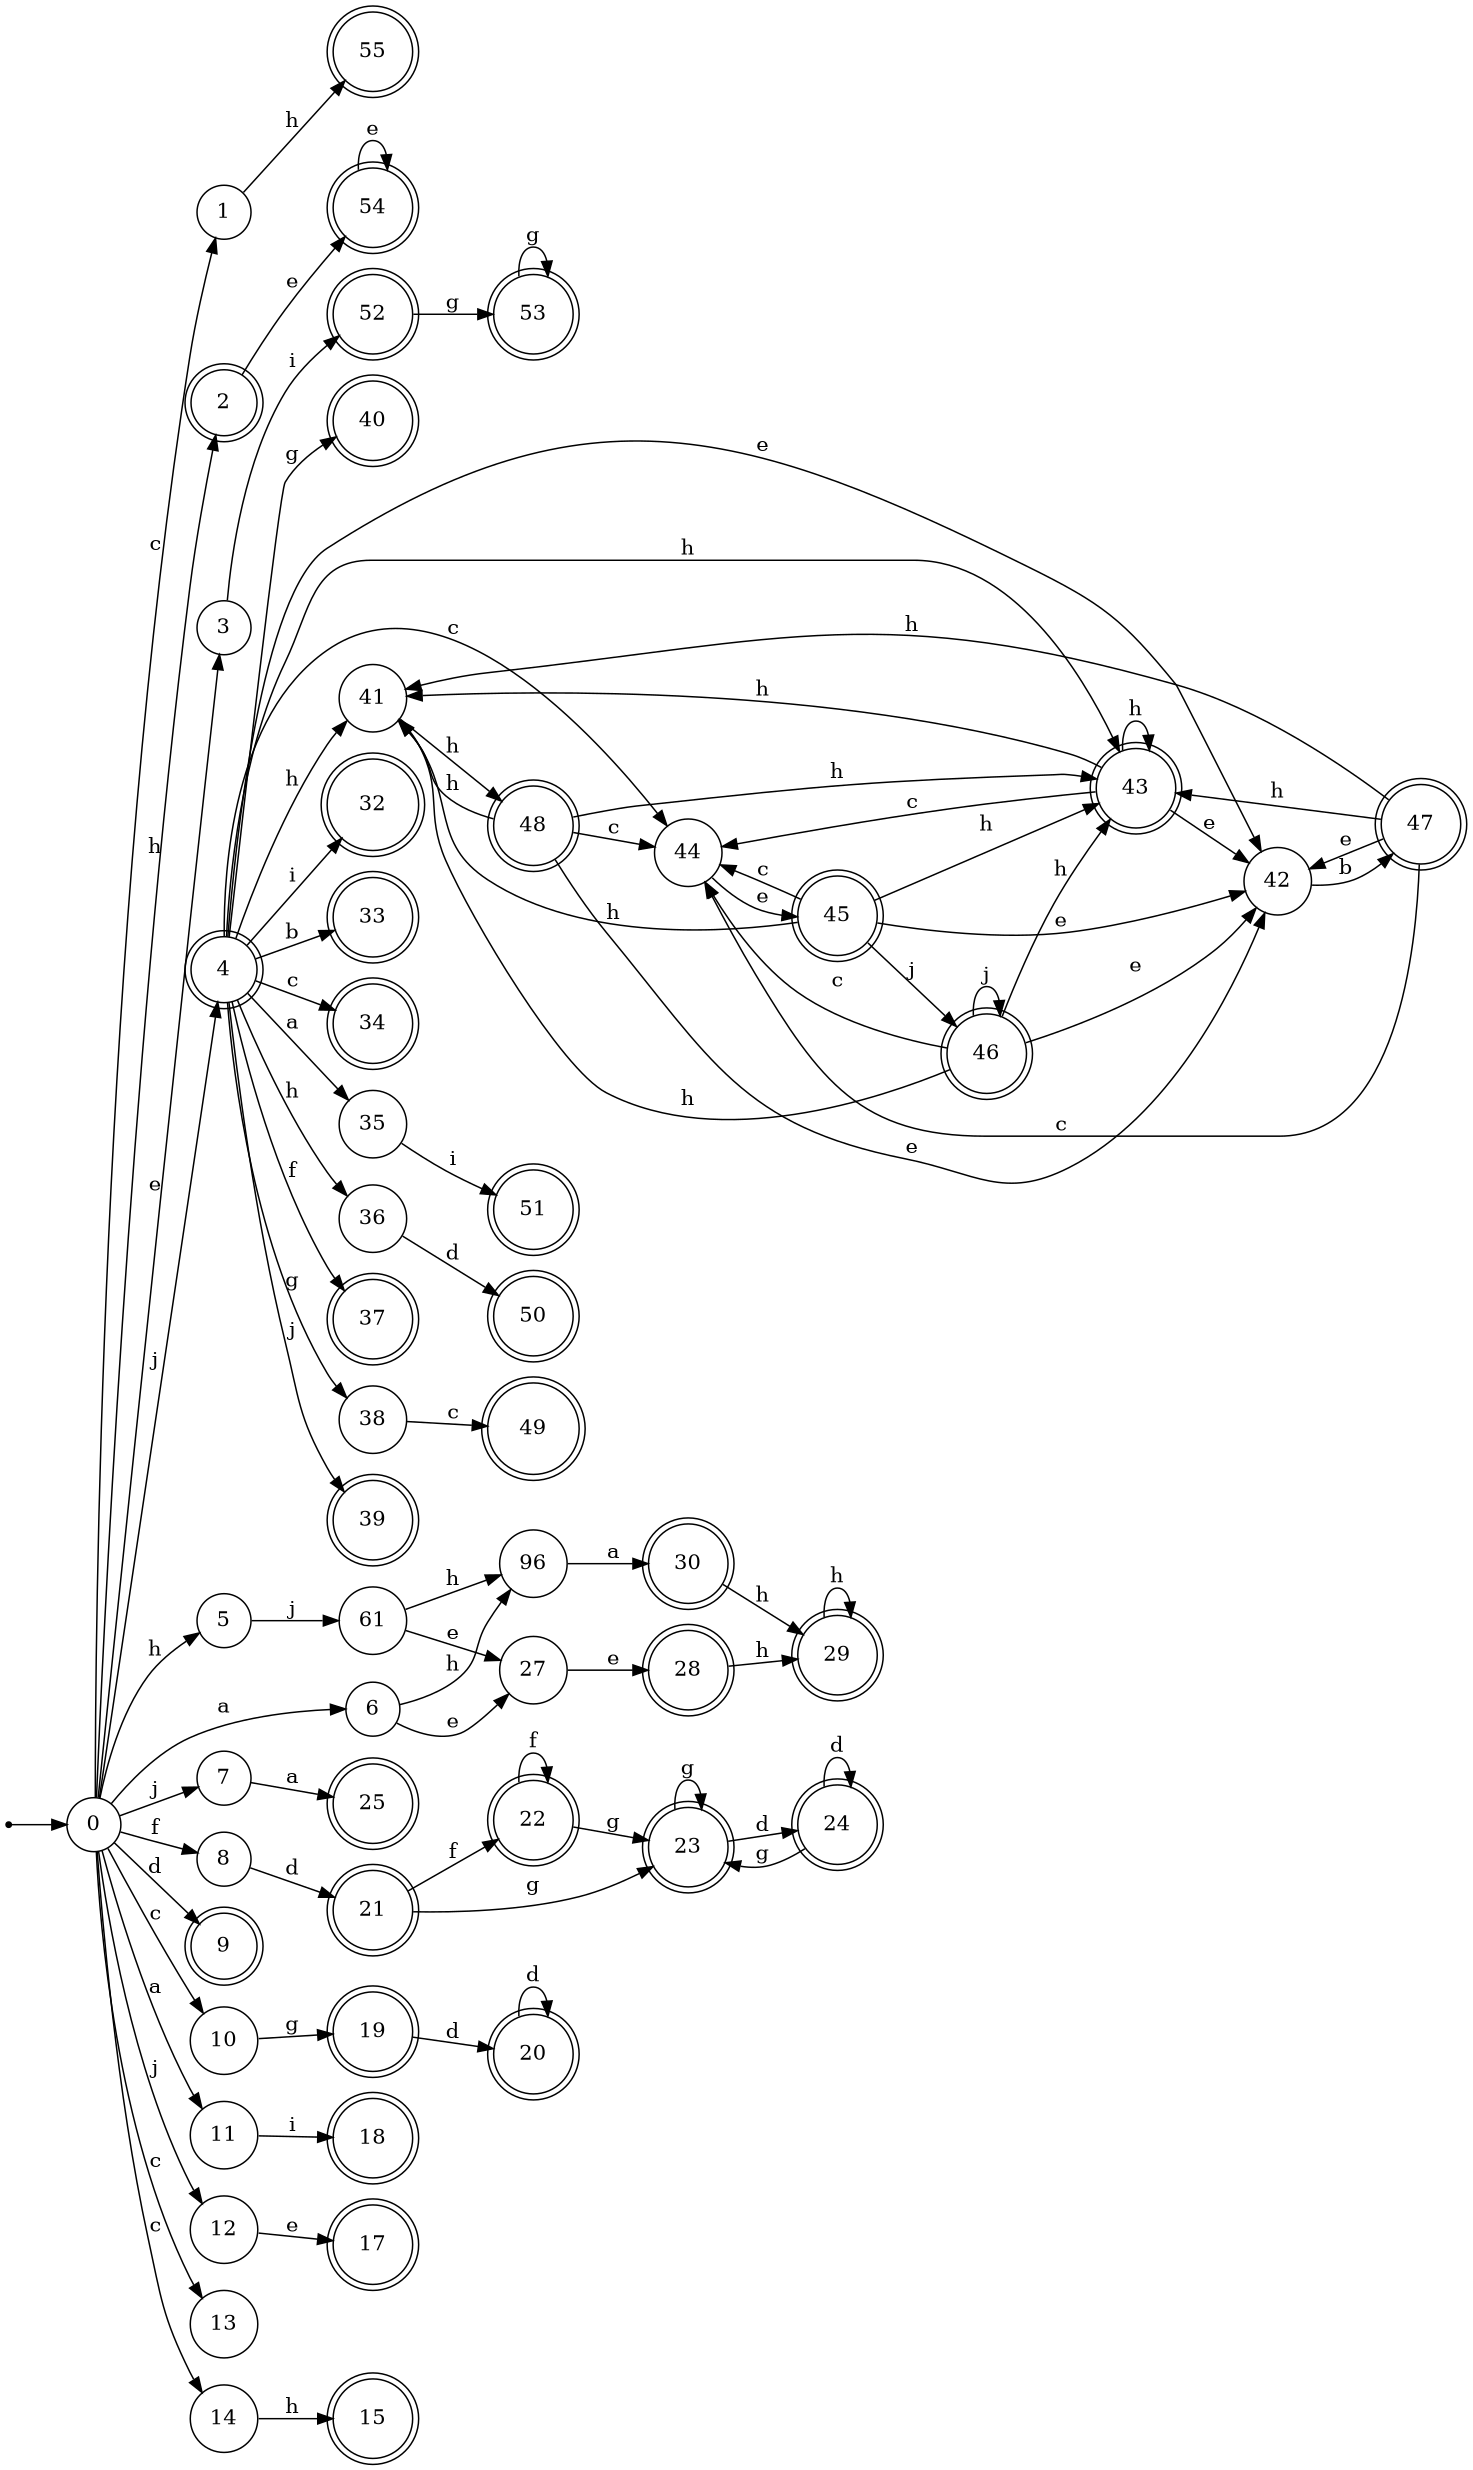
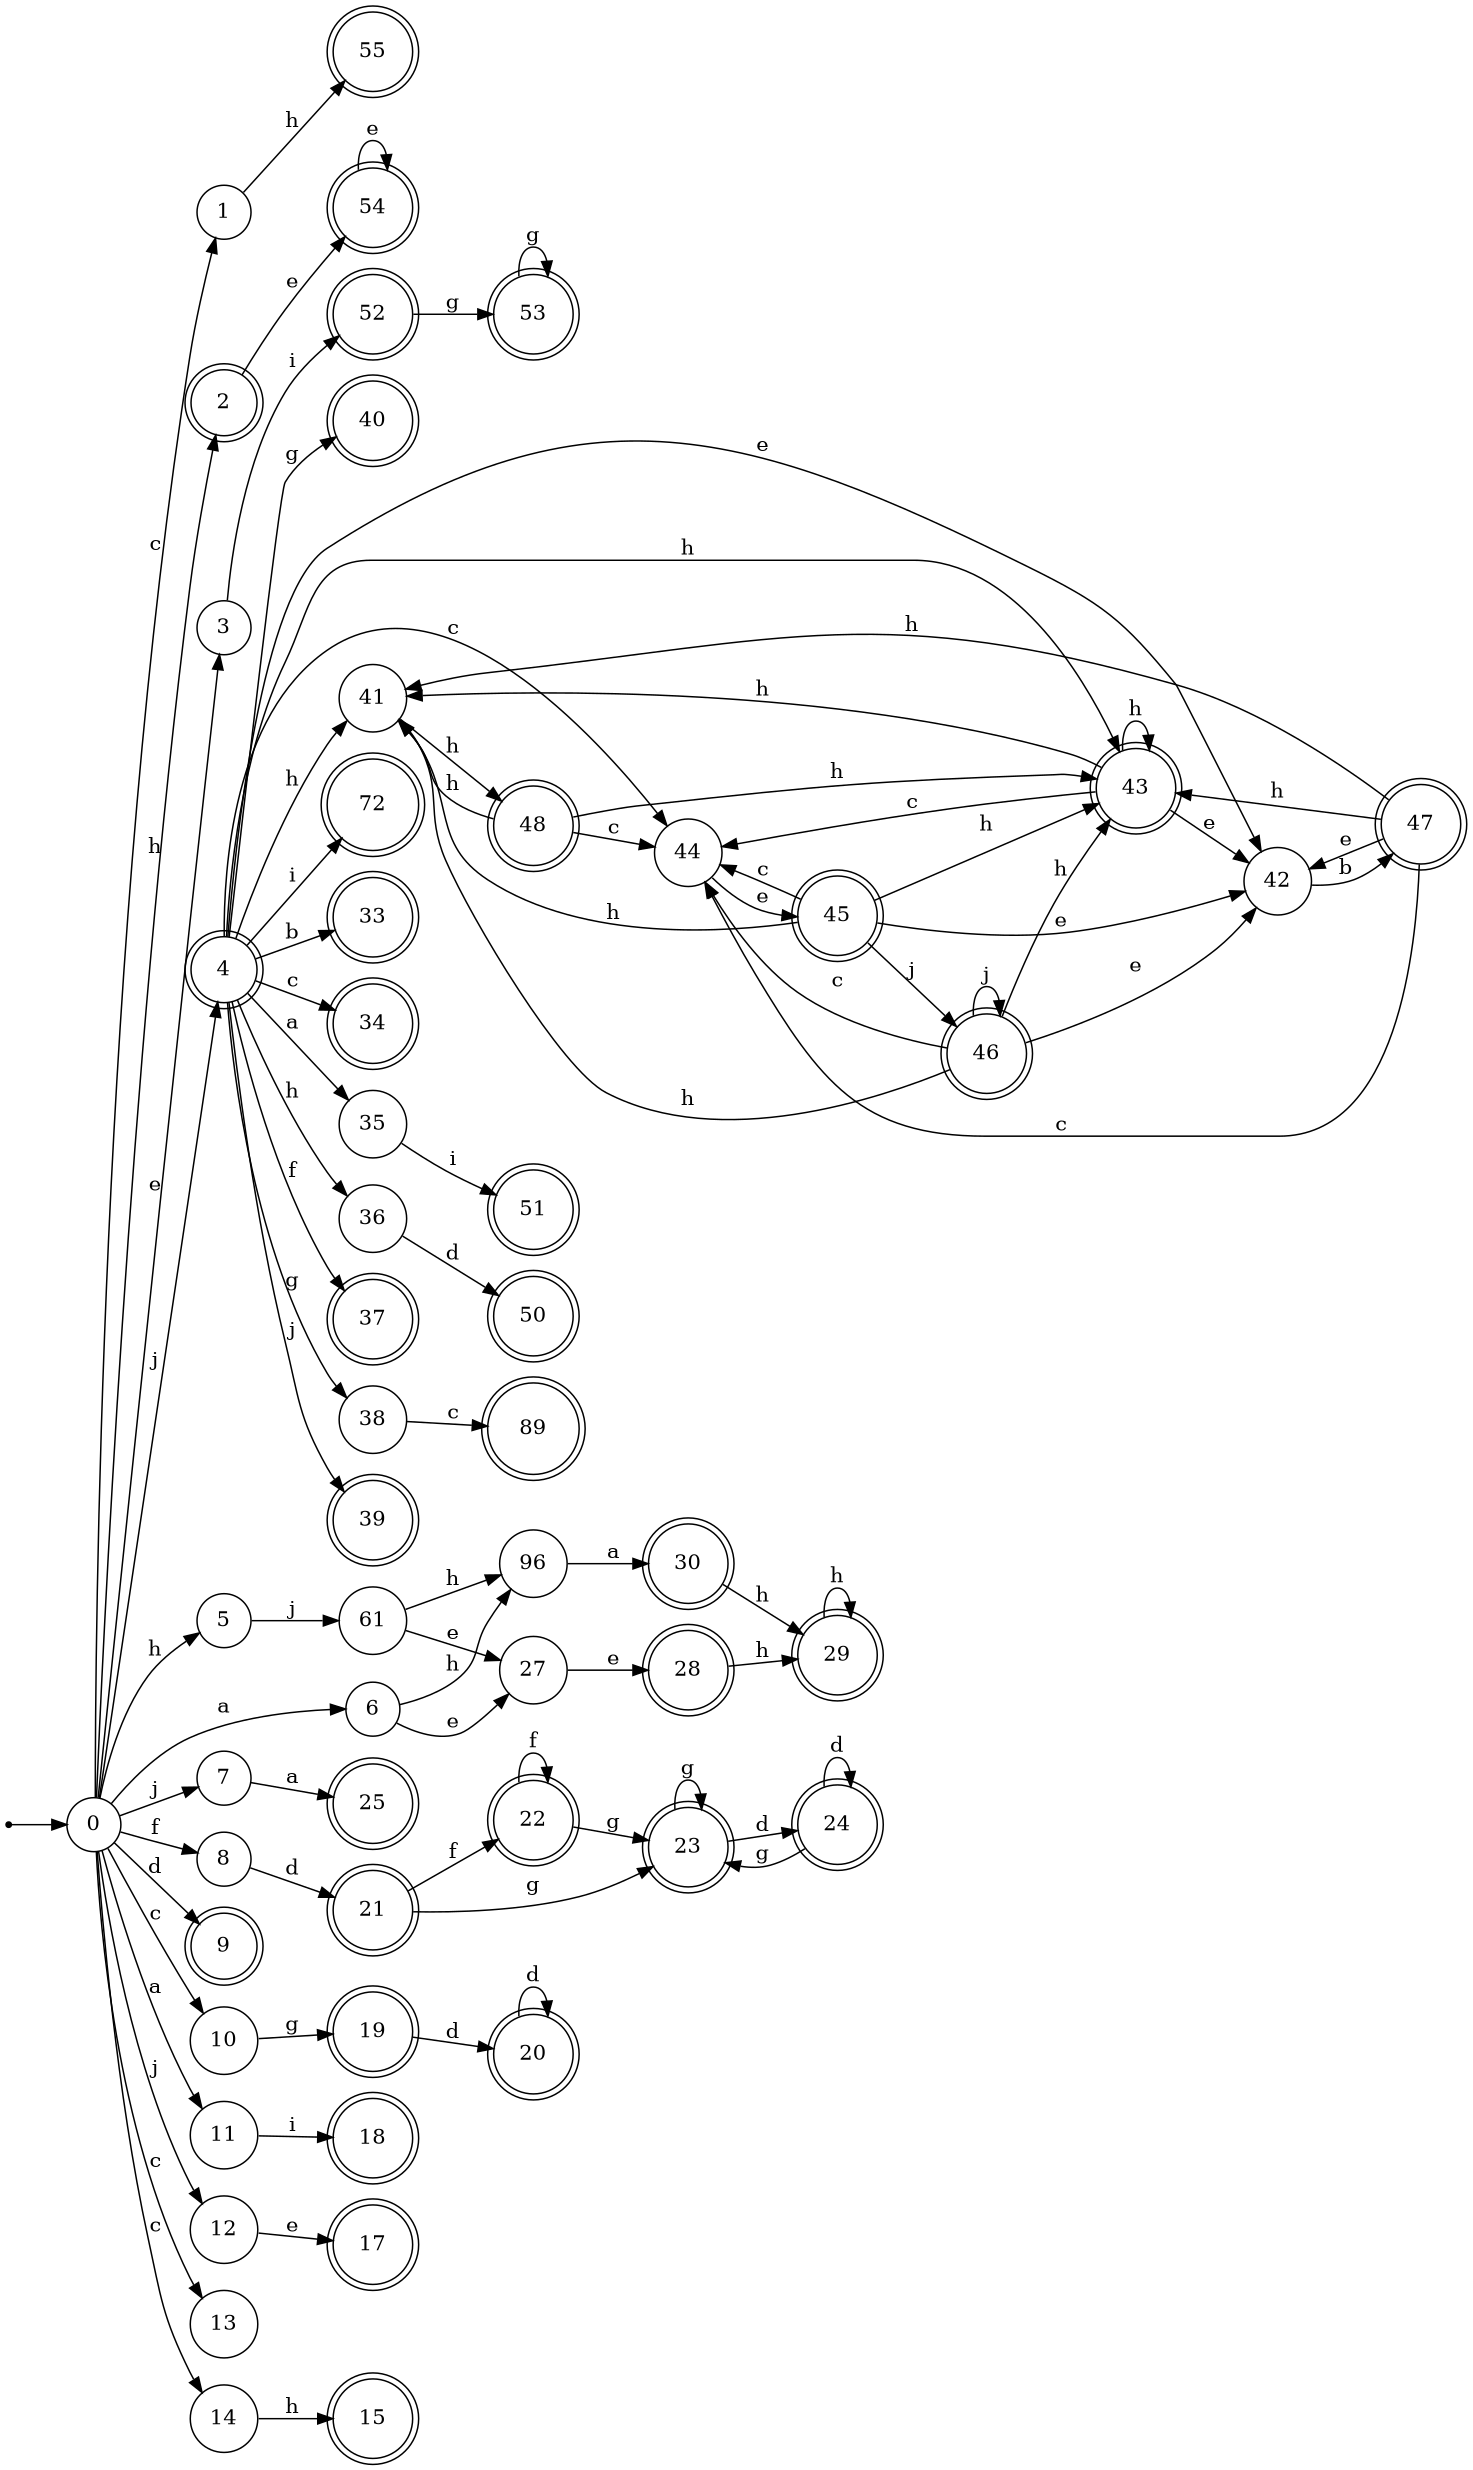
(373, 805) -> (373, 805)
(908, 1160) -> none
(533, 1429) -> (533, 1429)
